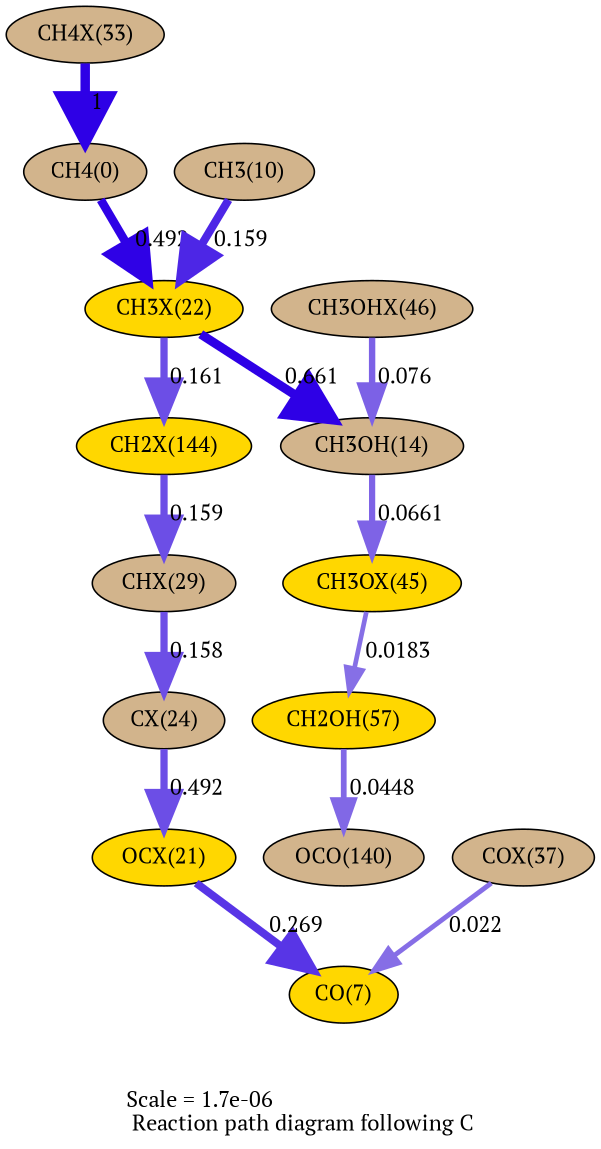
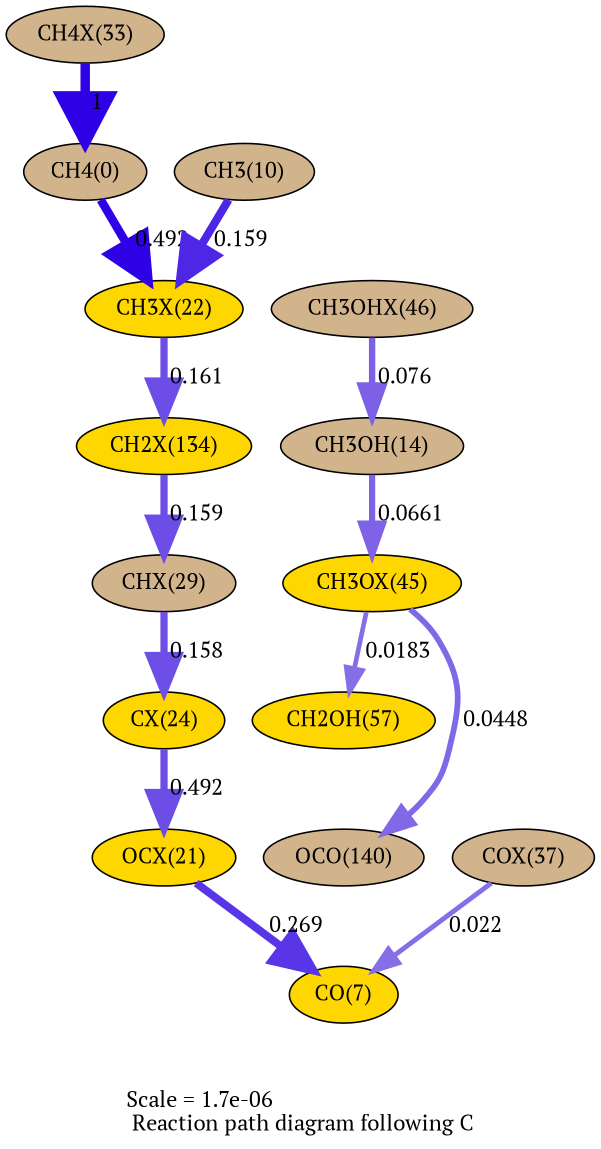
(249, 365) -> none
(164, 446) -> (164, 446)
(164, 720) -> (164, 720)
(344, 774) -> (457, 712)
